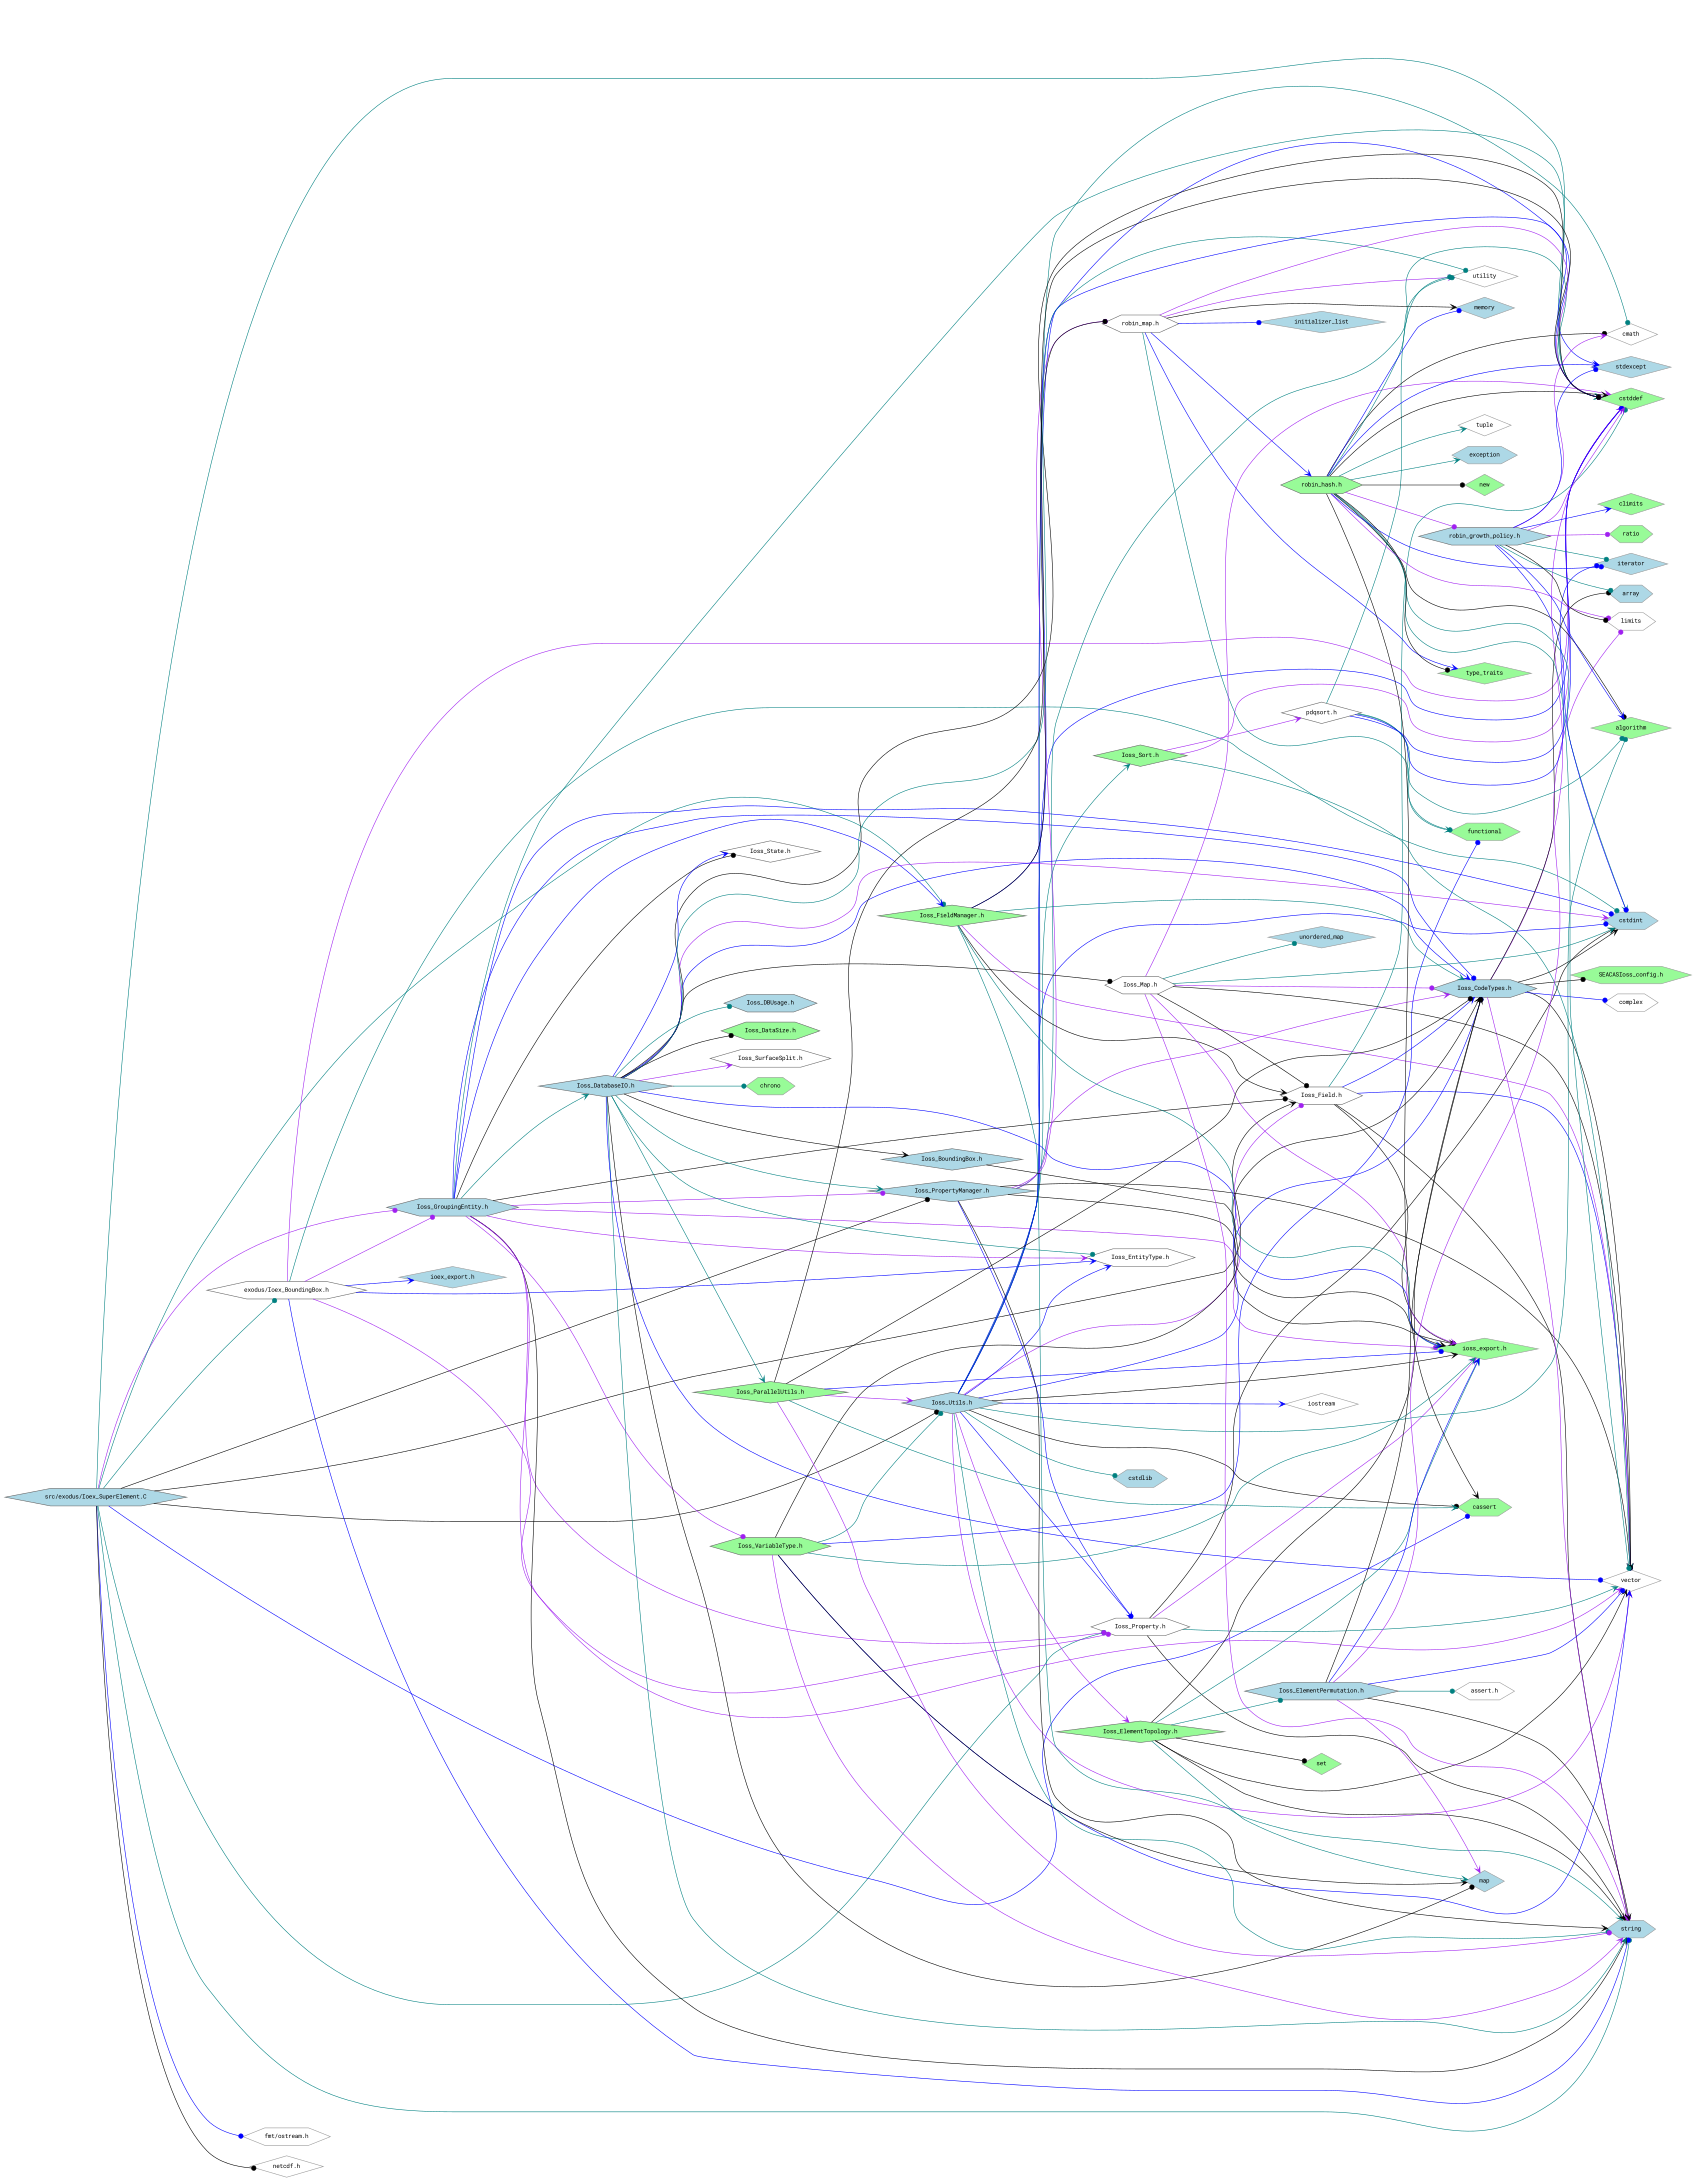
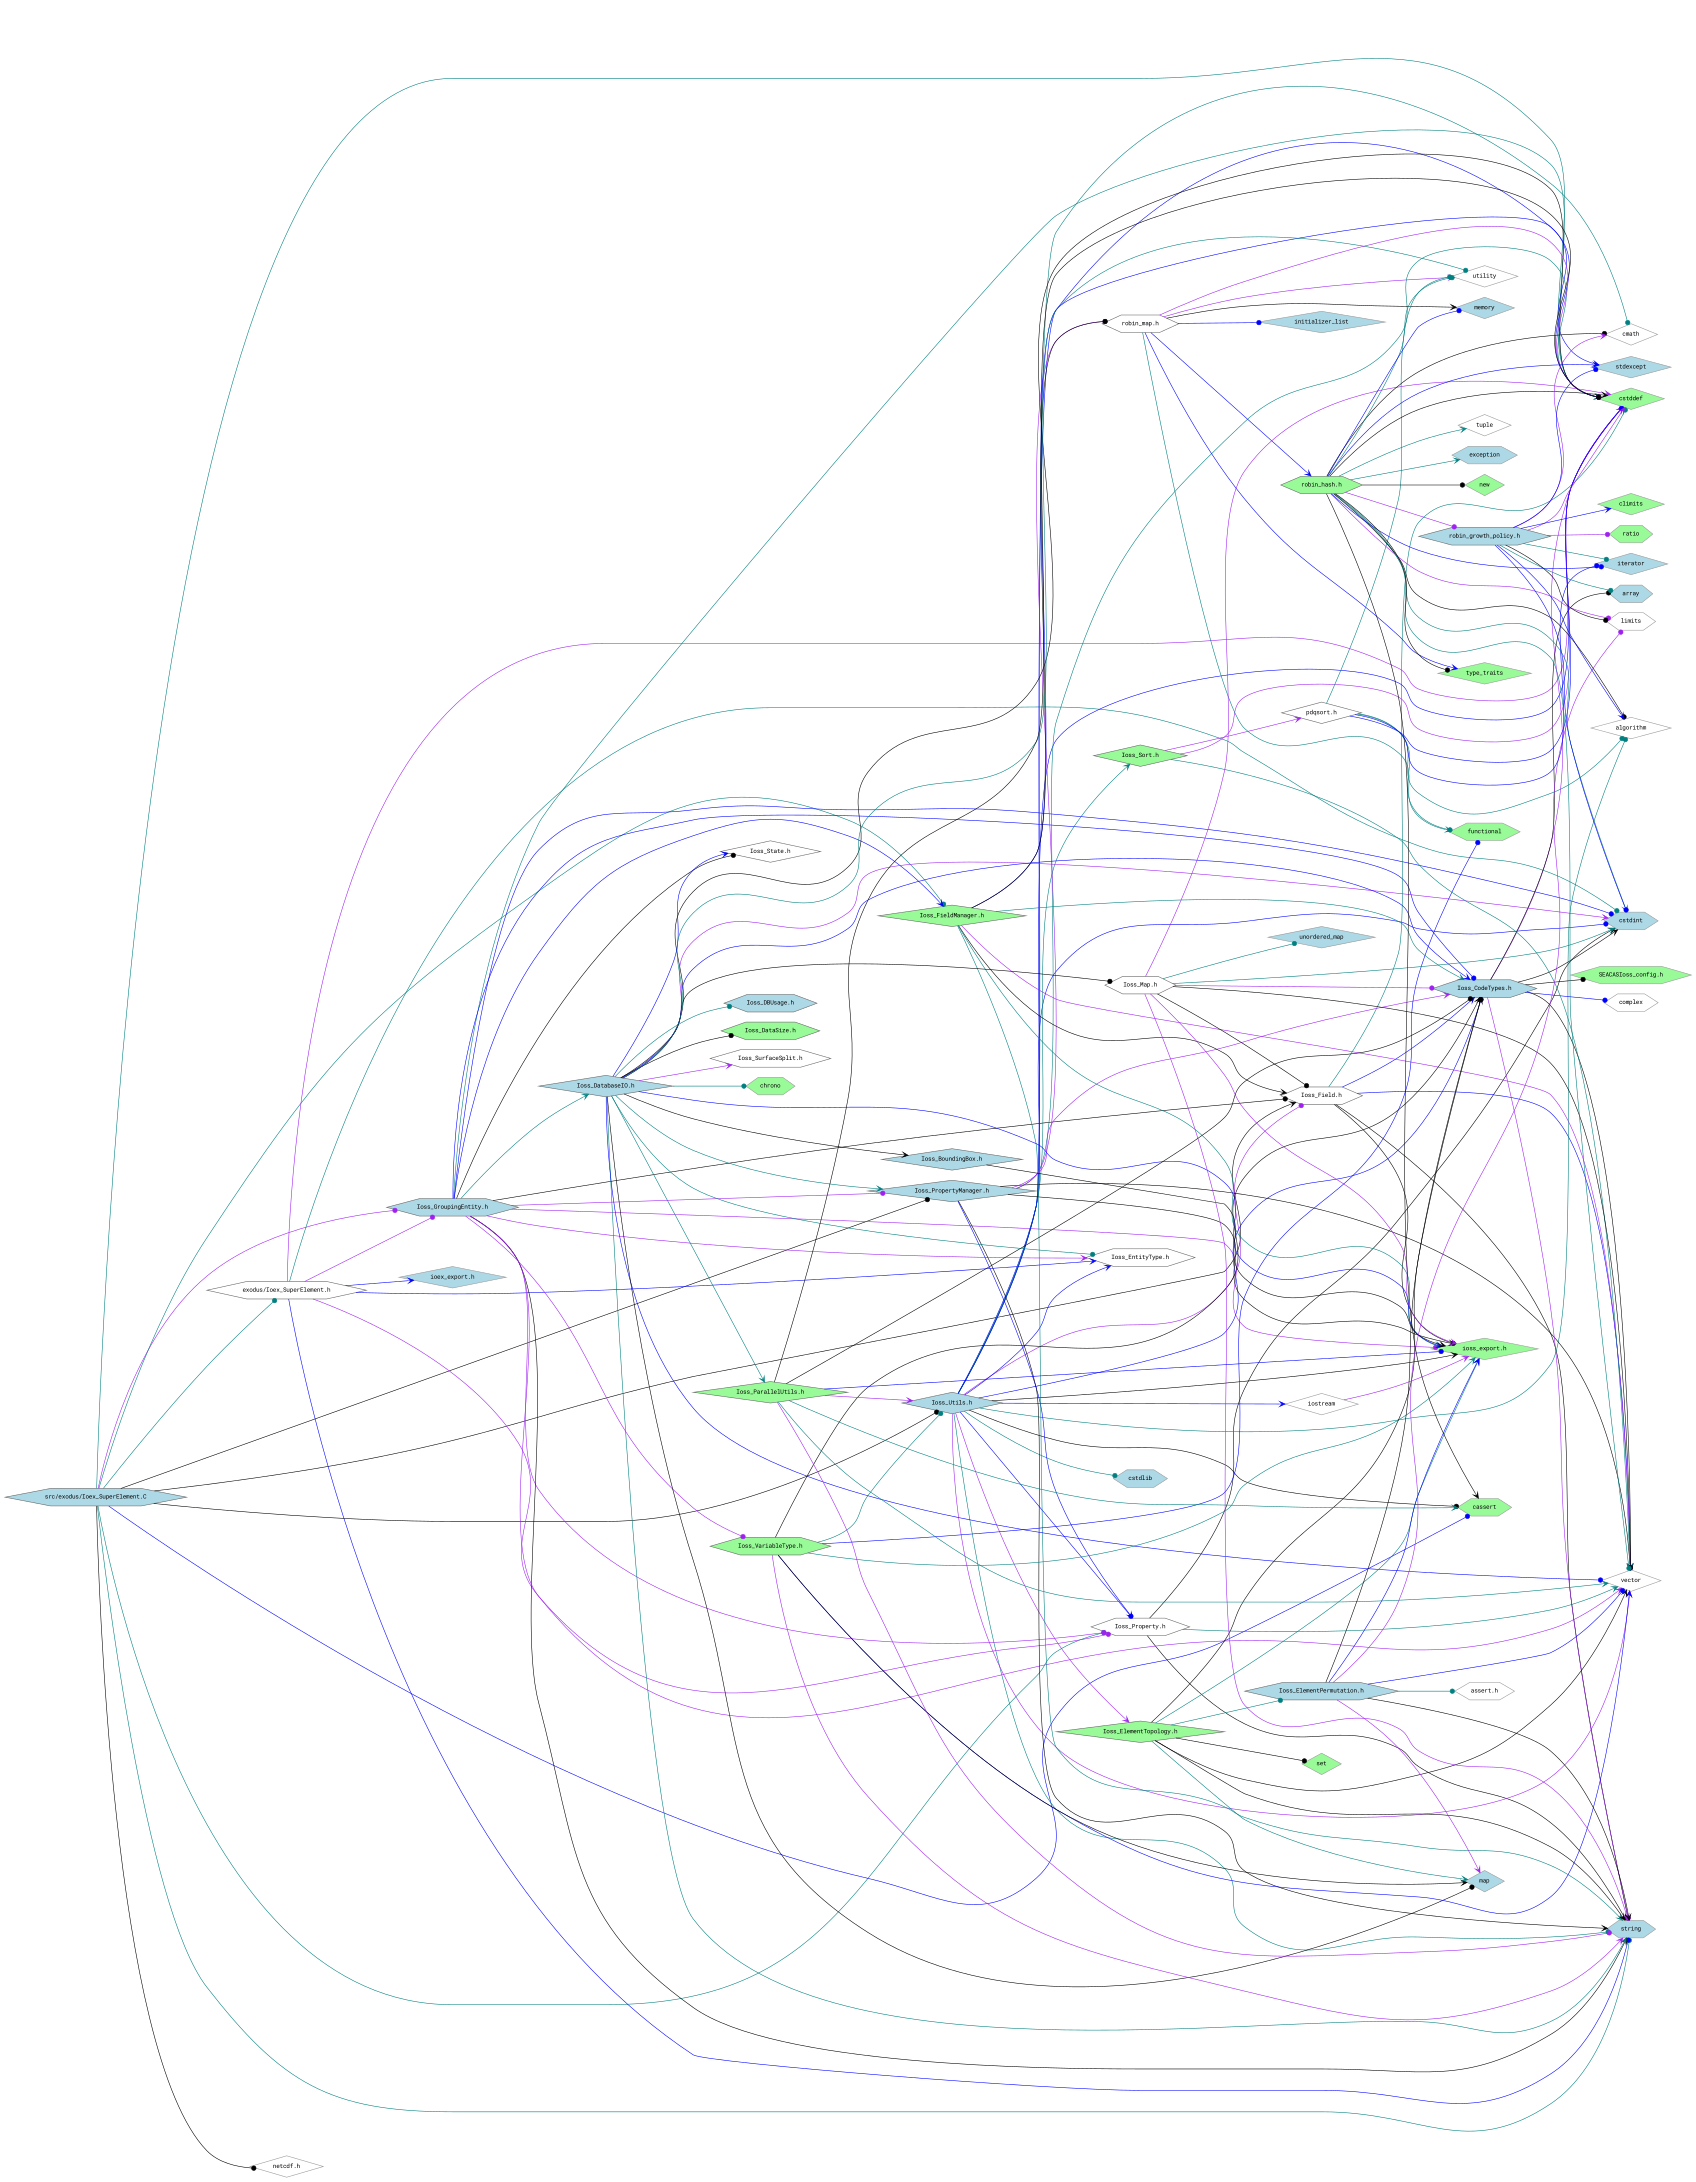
(1631, 728) -> (1631, 728)
(287, 1290) -> (287, 1290)
(1311, 1503) -> (1405, 1383)
none -> (1158, 1602)
(287, 2137) -> none
